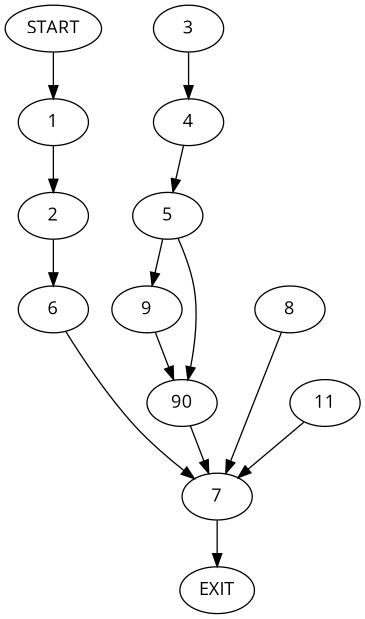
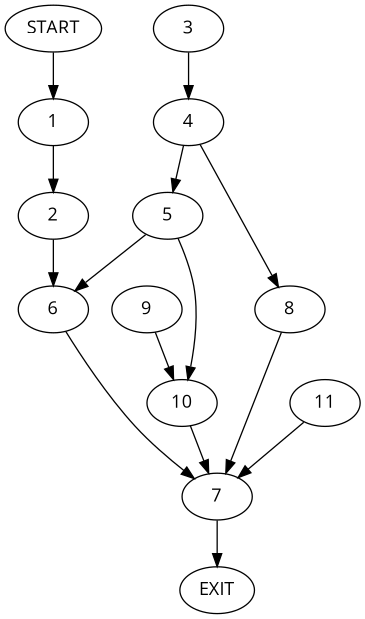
none -> (236, 210)
(159, 256) -> (116, 259)
(182, 403) -> (182, 403)
